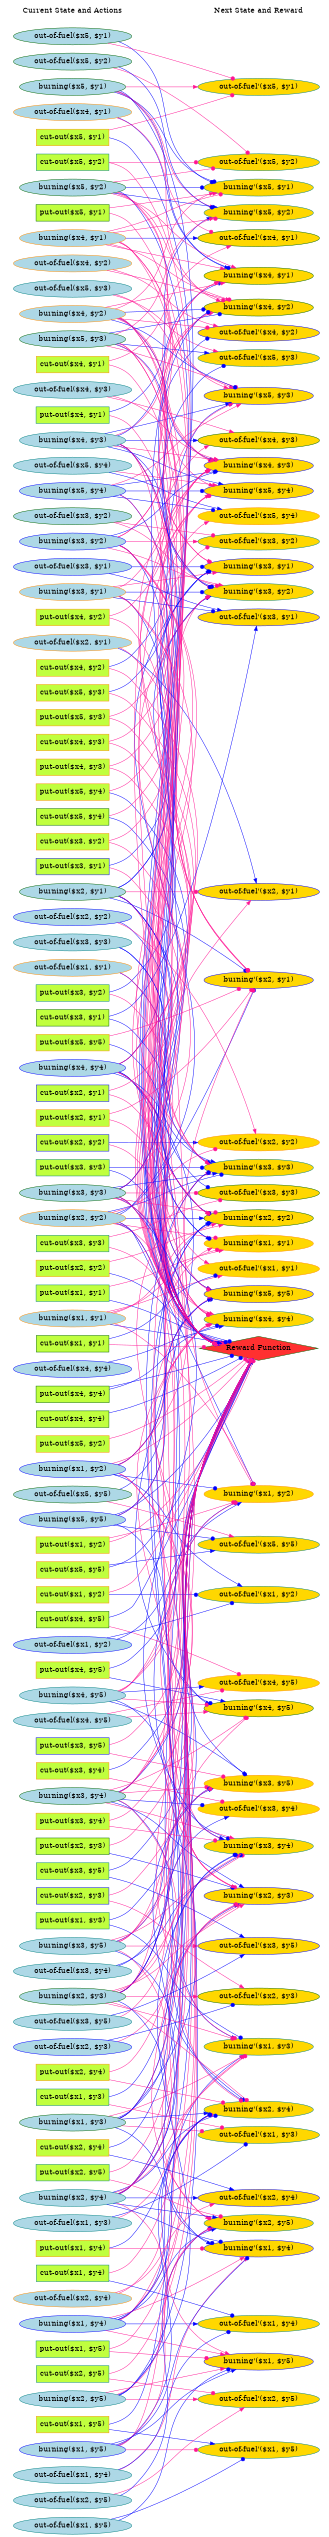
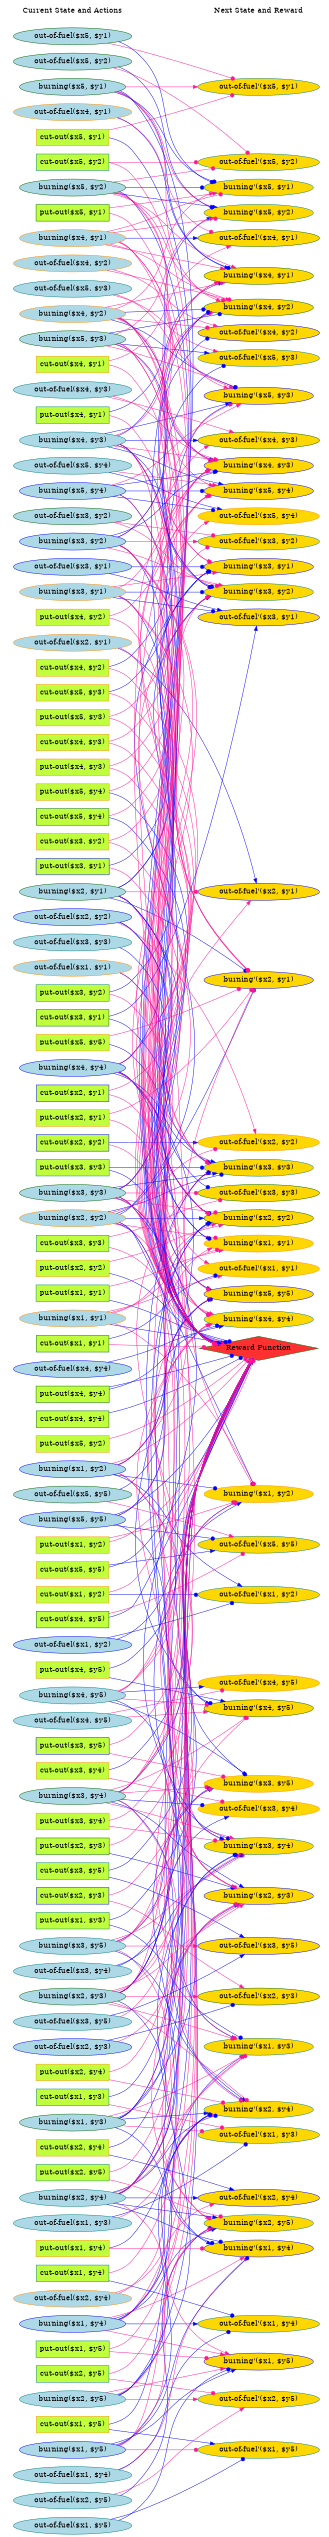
(165, 427) -> (165, 427)
(165, 1054) -> (165, 1041)
(164, 1462) -> (164, 1462)
(155, 1640) -> (193, 1581)
